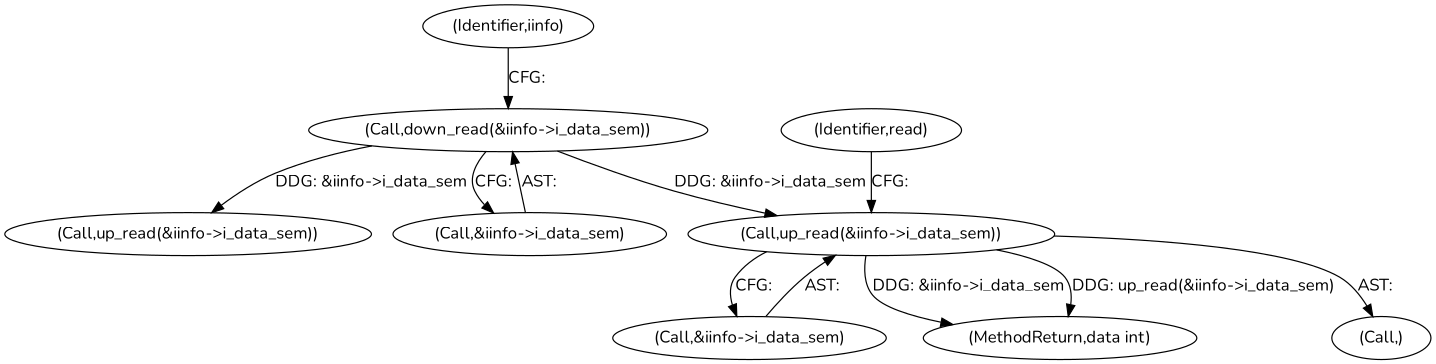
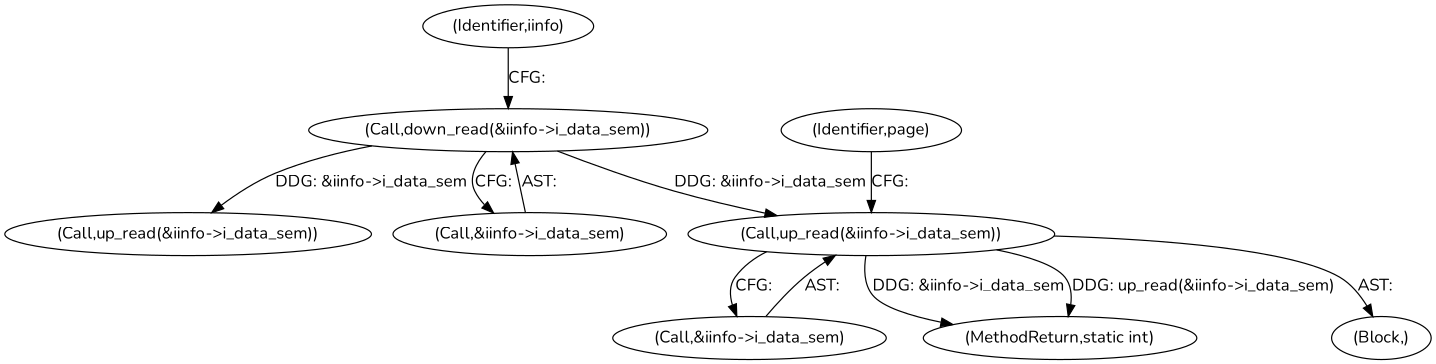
(871, 130) -> (871, 130)
(1060, 338) -> (1060, 338)
(1381, 338) -> (1381, 338)
